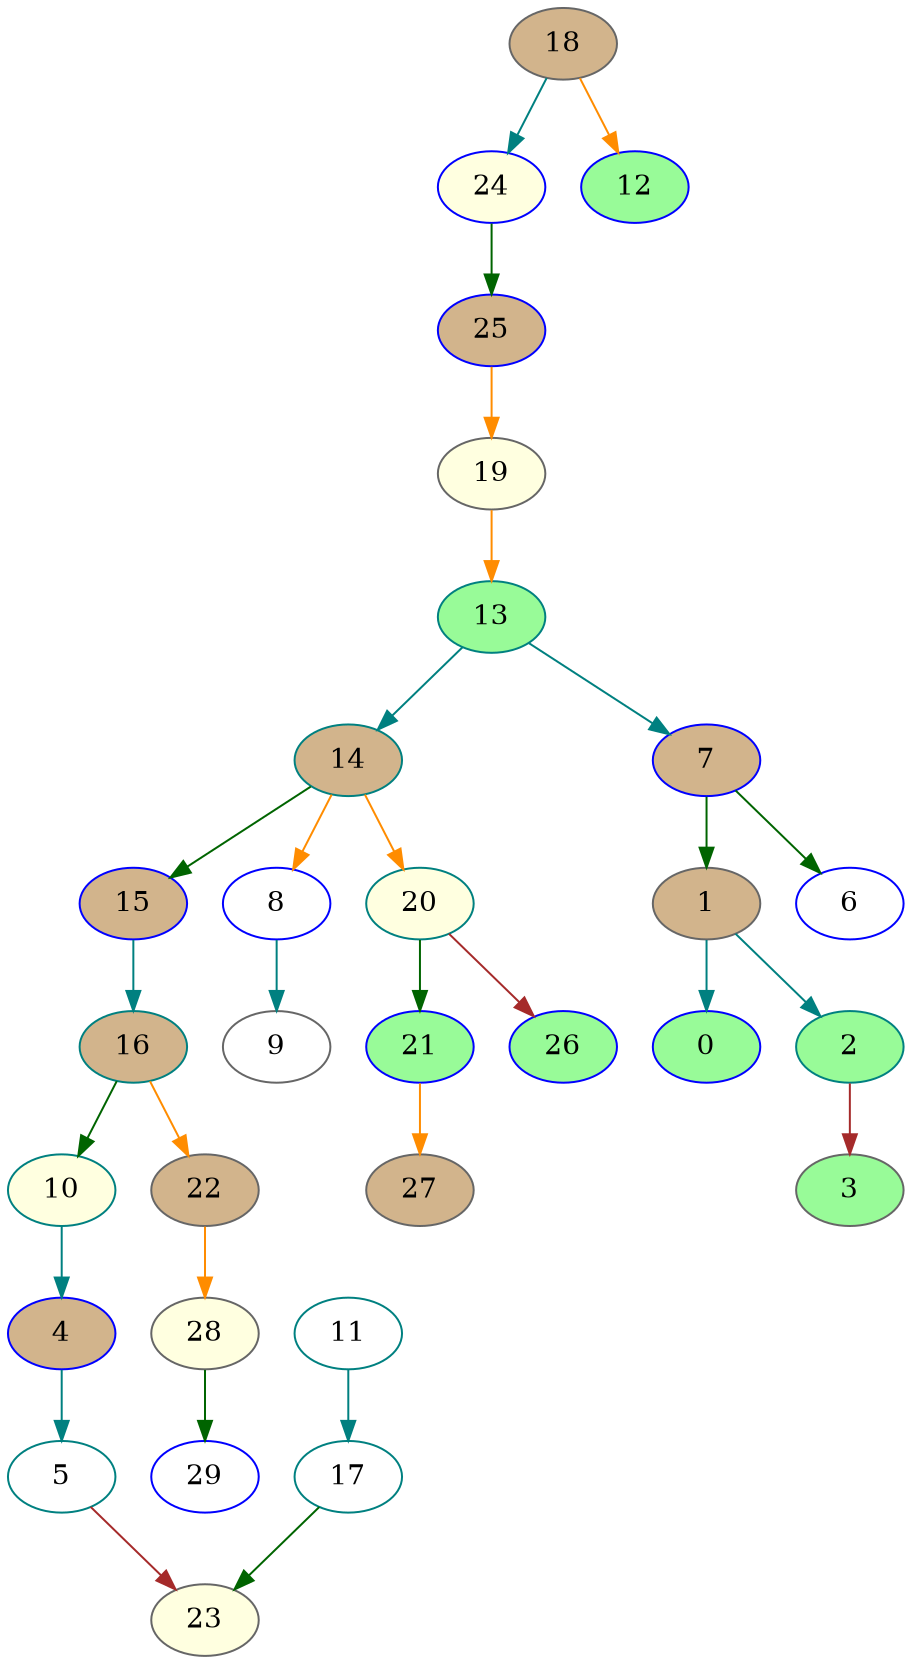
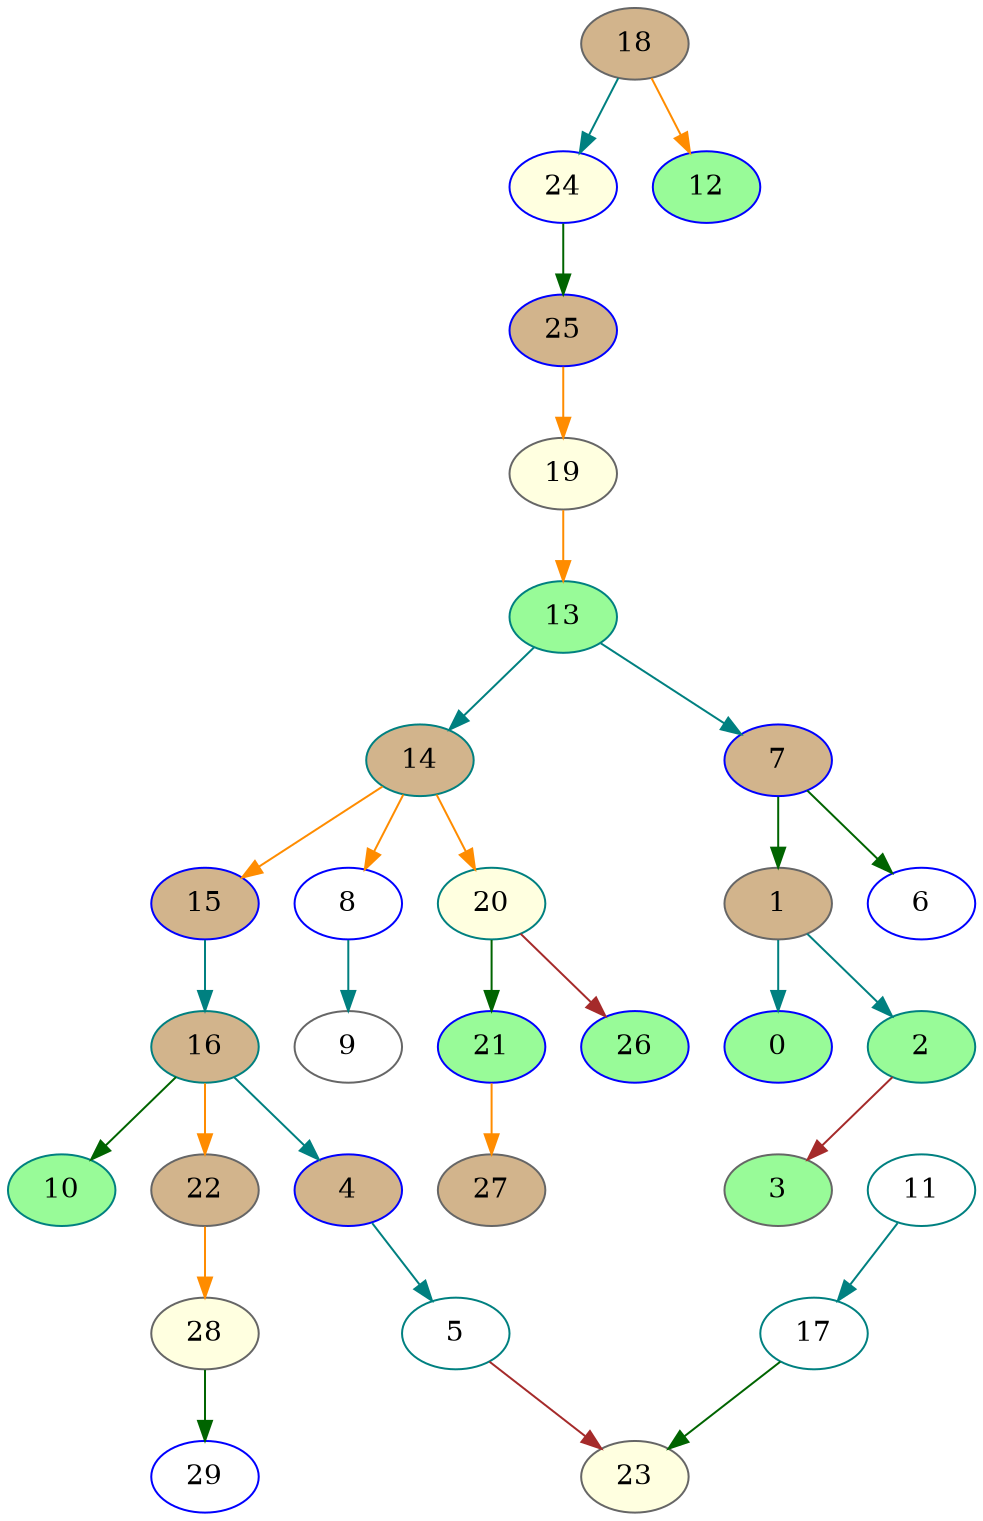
(249, 827) -> (321, 827)
(62, 1190) -> (62, 1190)
(62, 1252) -> (269, 1111)
